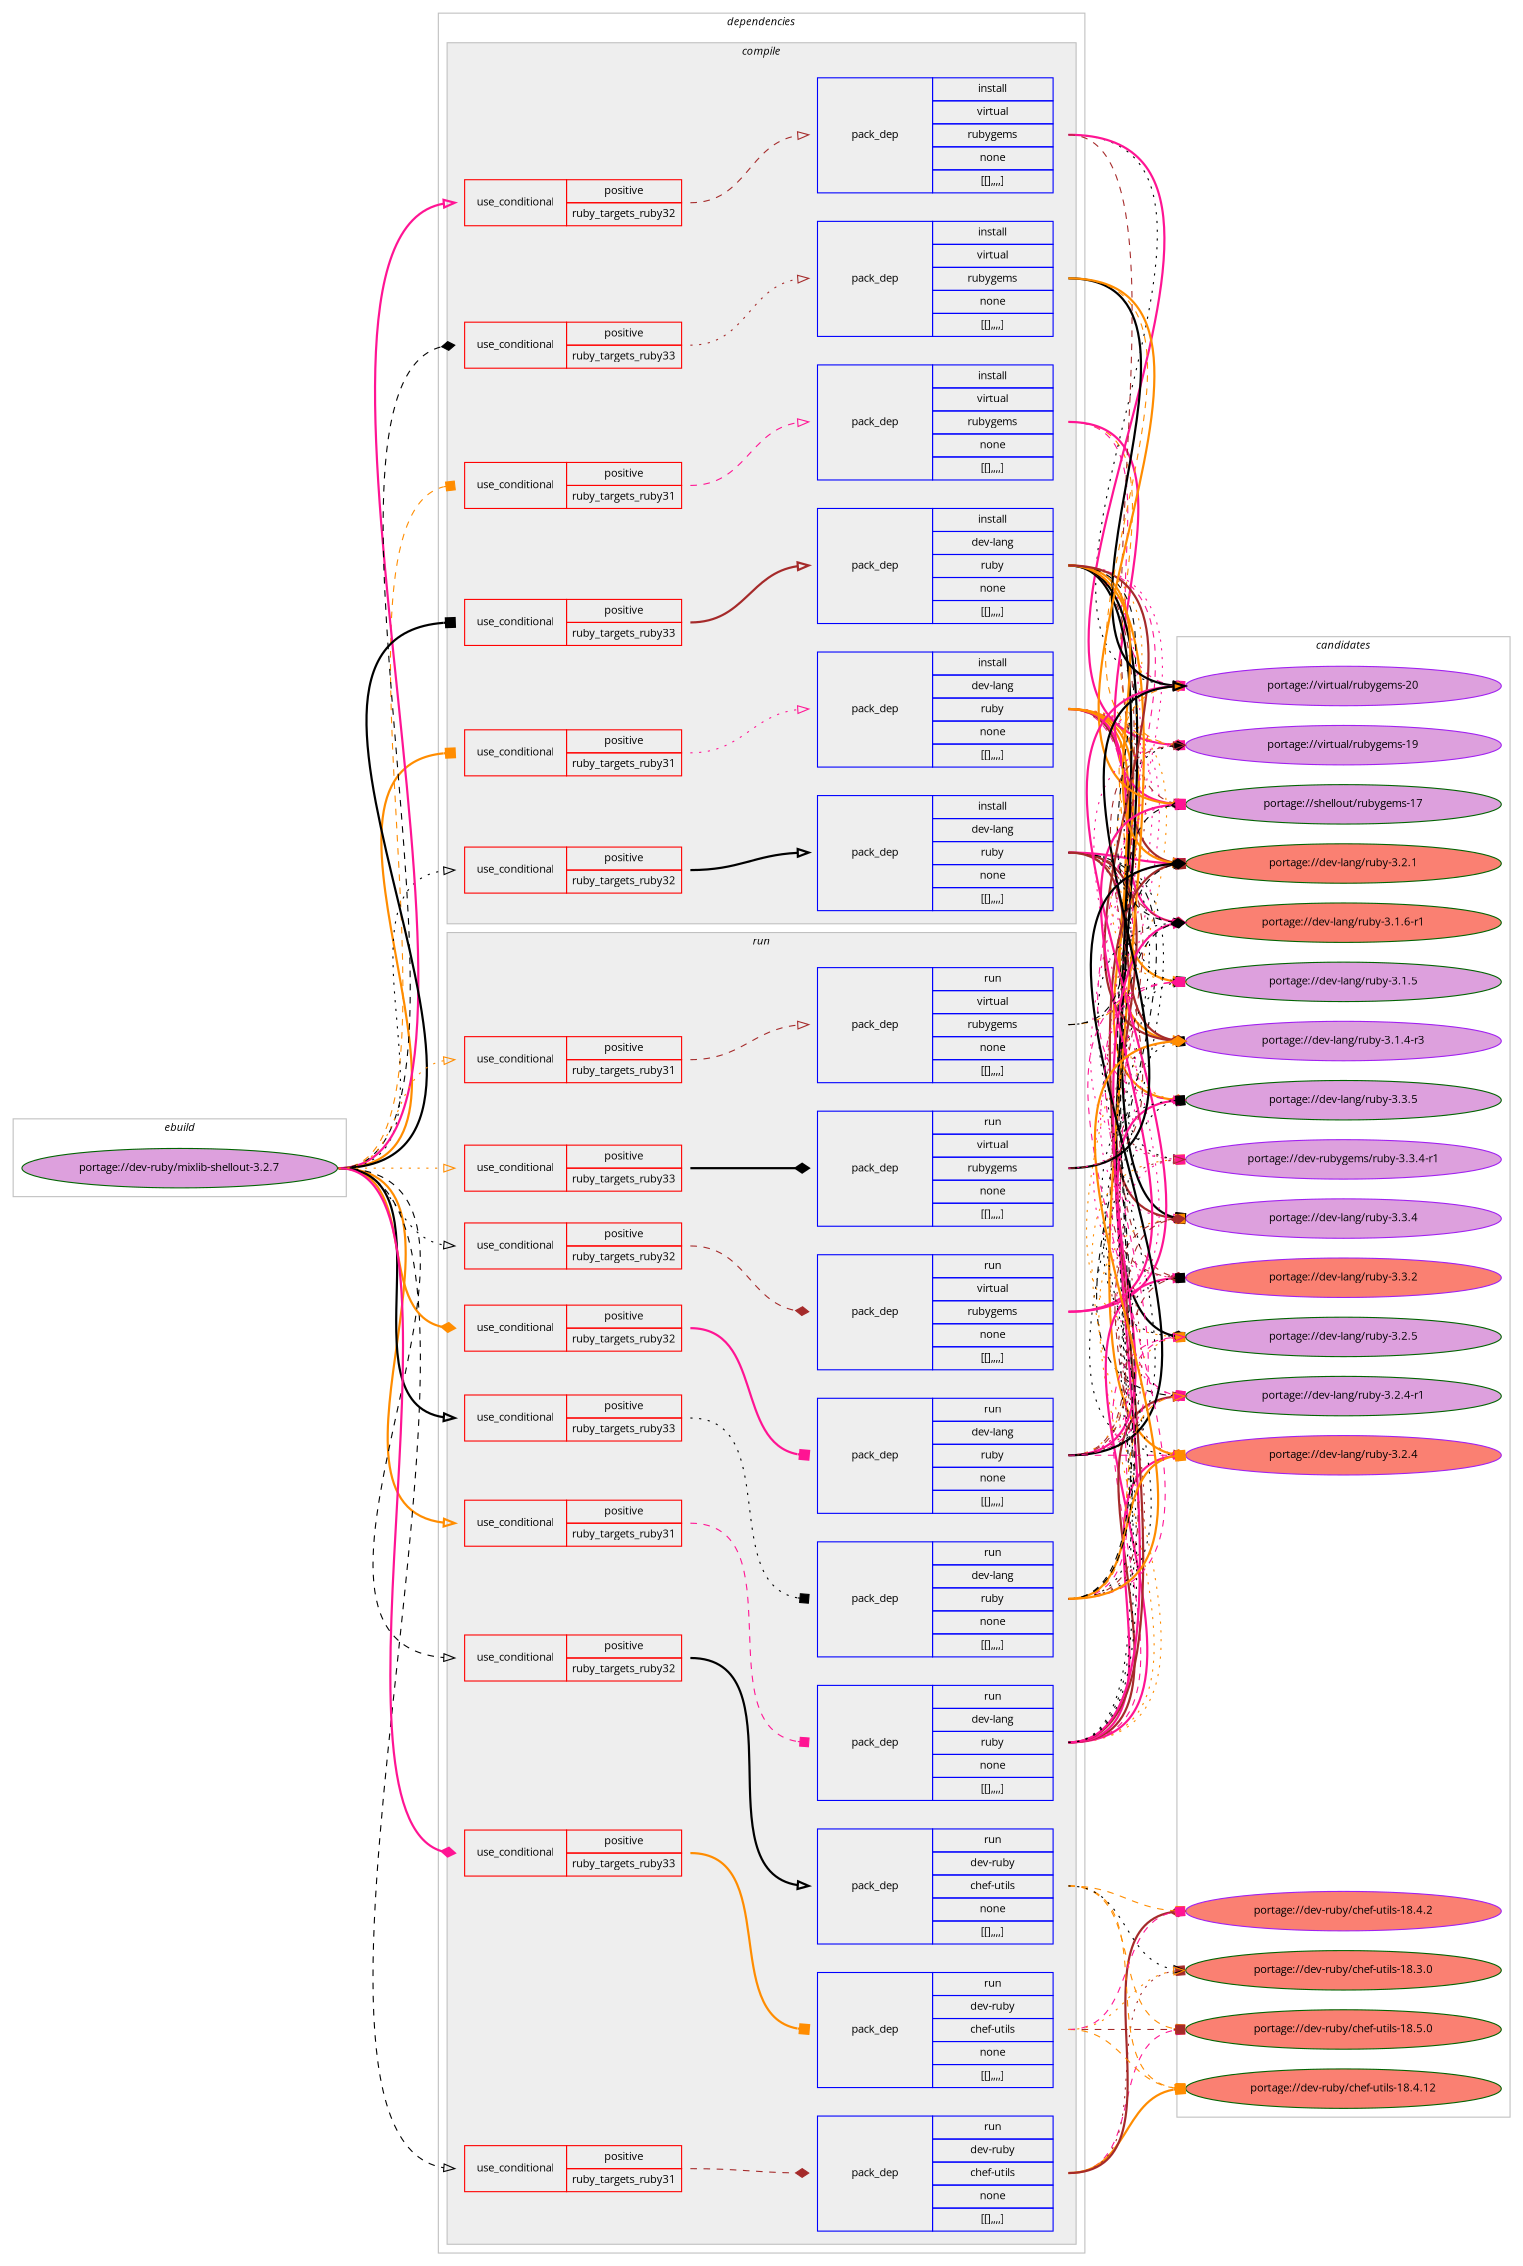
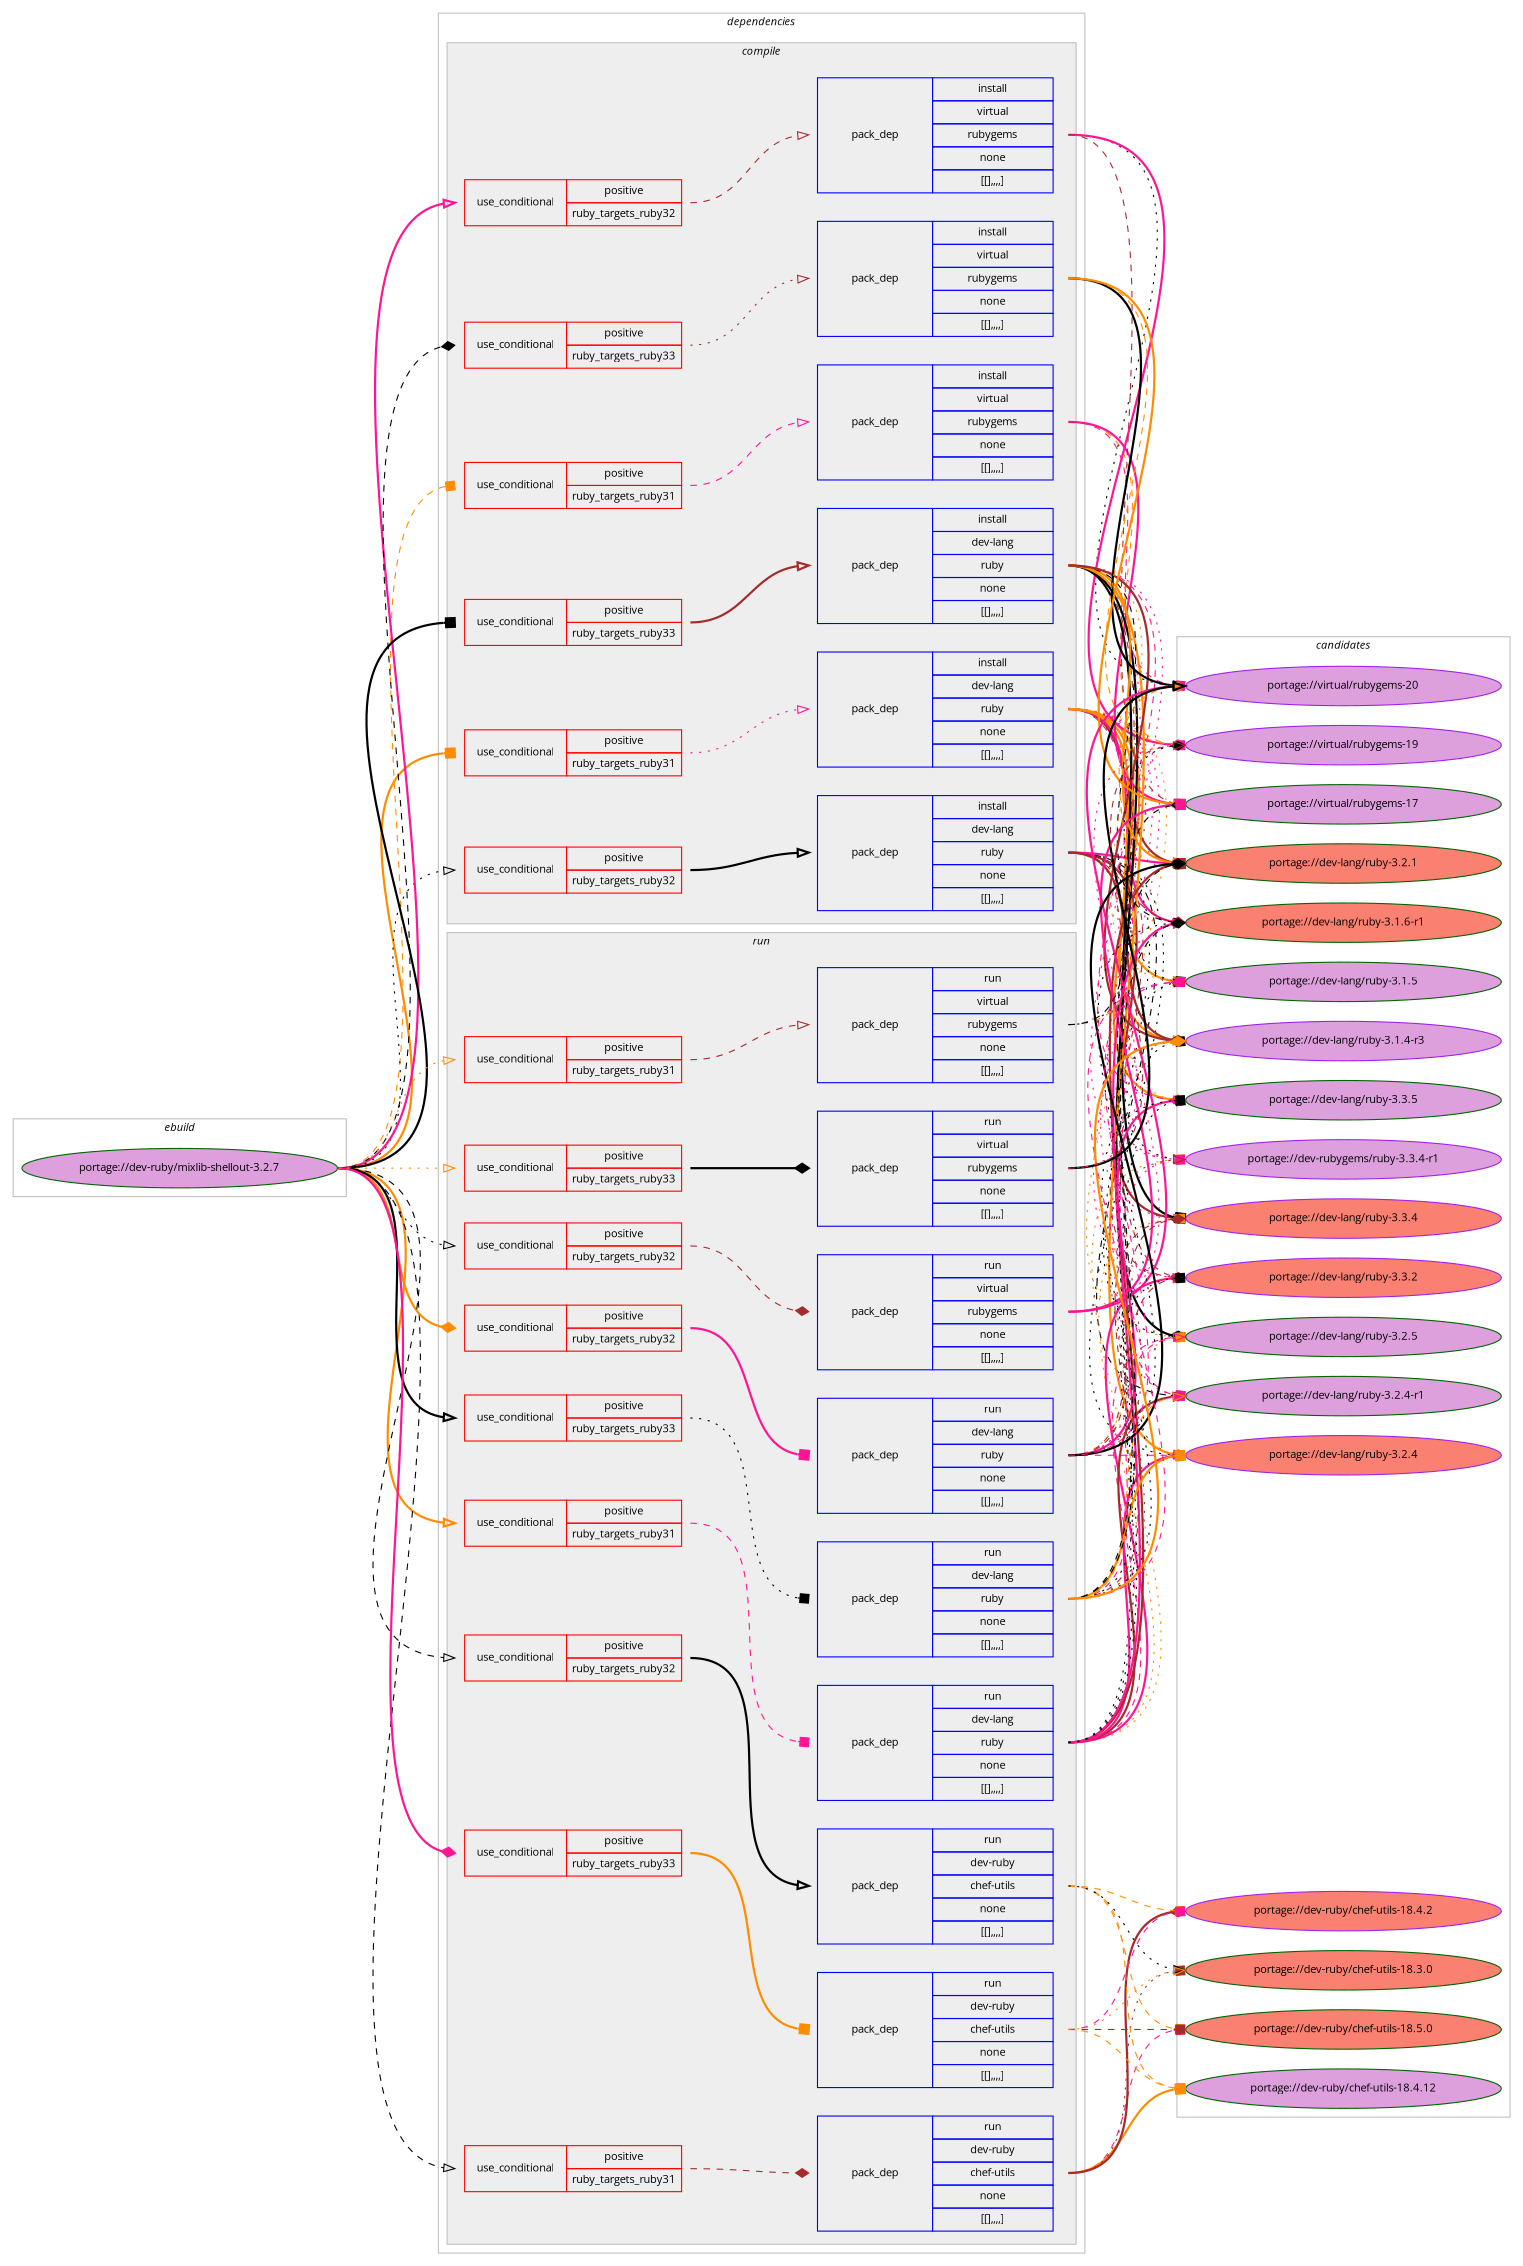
(1343, 804) -> (1343, 804)
(1343, 1219) -> (1343, 1219)
(1343, 2089) -> (1343, 2089)
